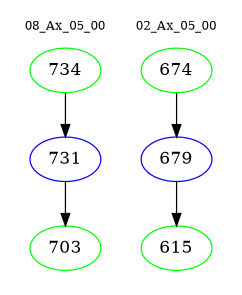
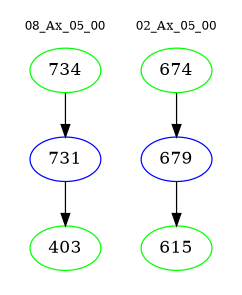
(65, 248) -> (65, 248)
